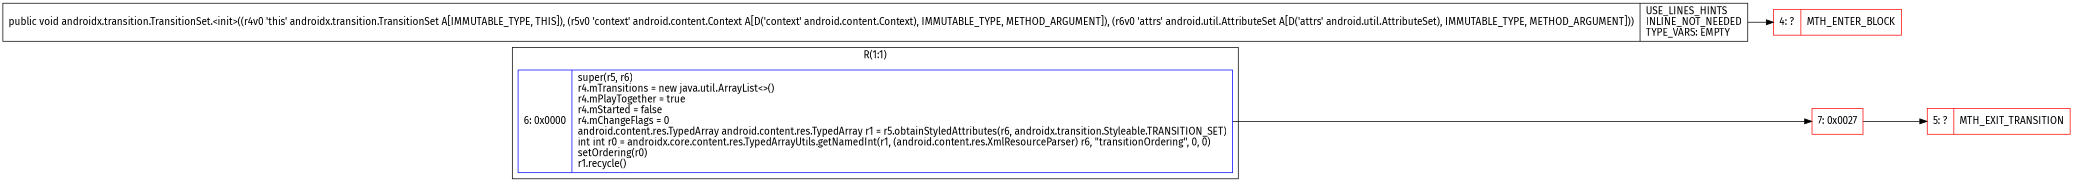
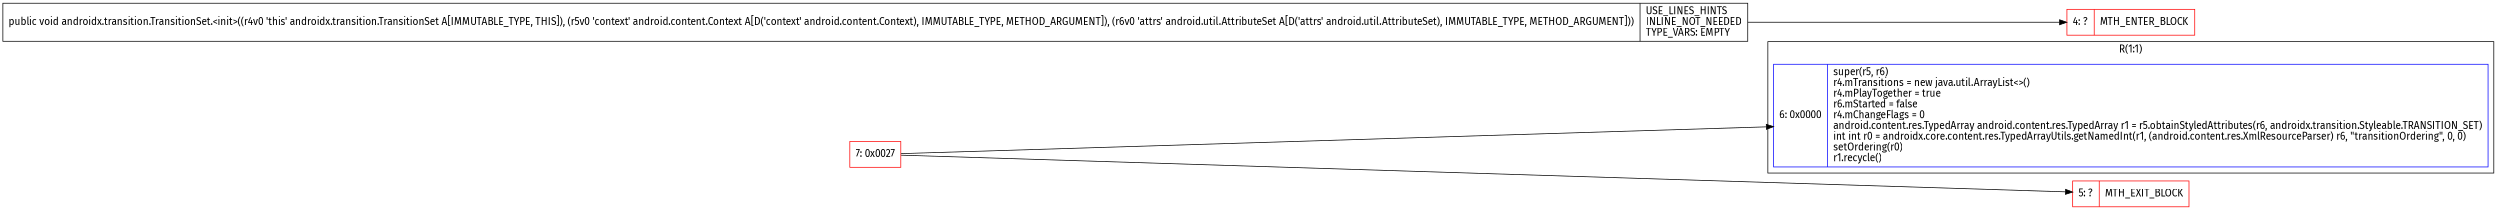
(620, 110) -> (1876, 104)
(1519, 121) -> (1334, 140)
(2012, 121) -> (2144, 194)
